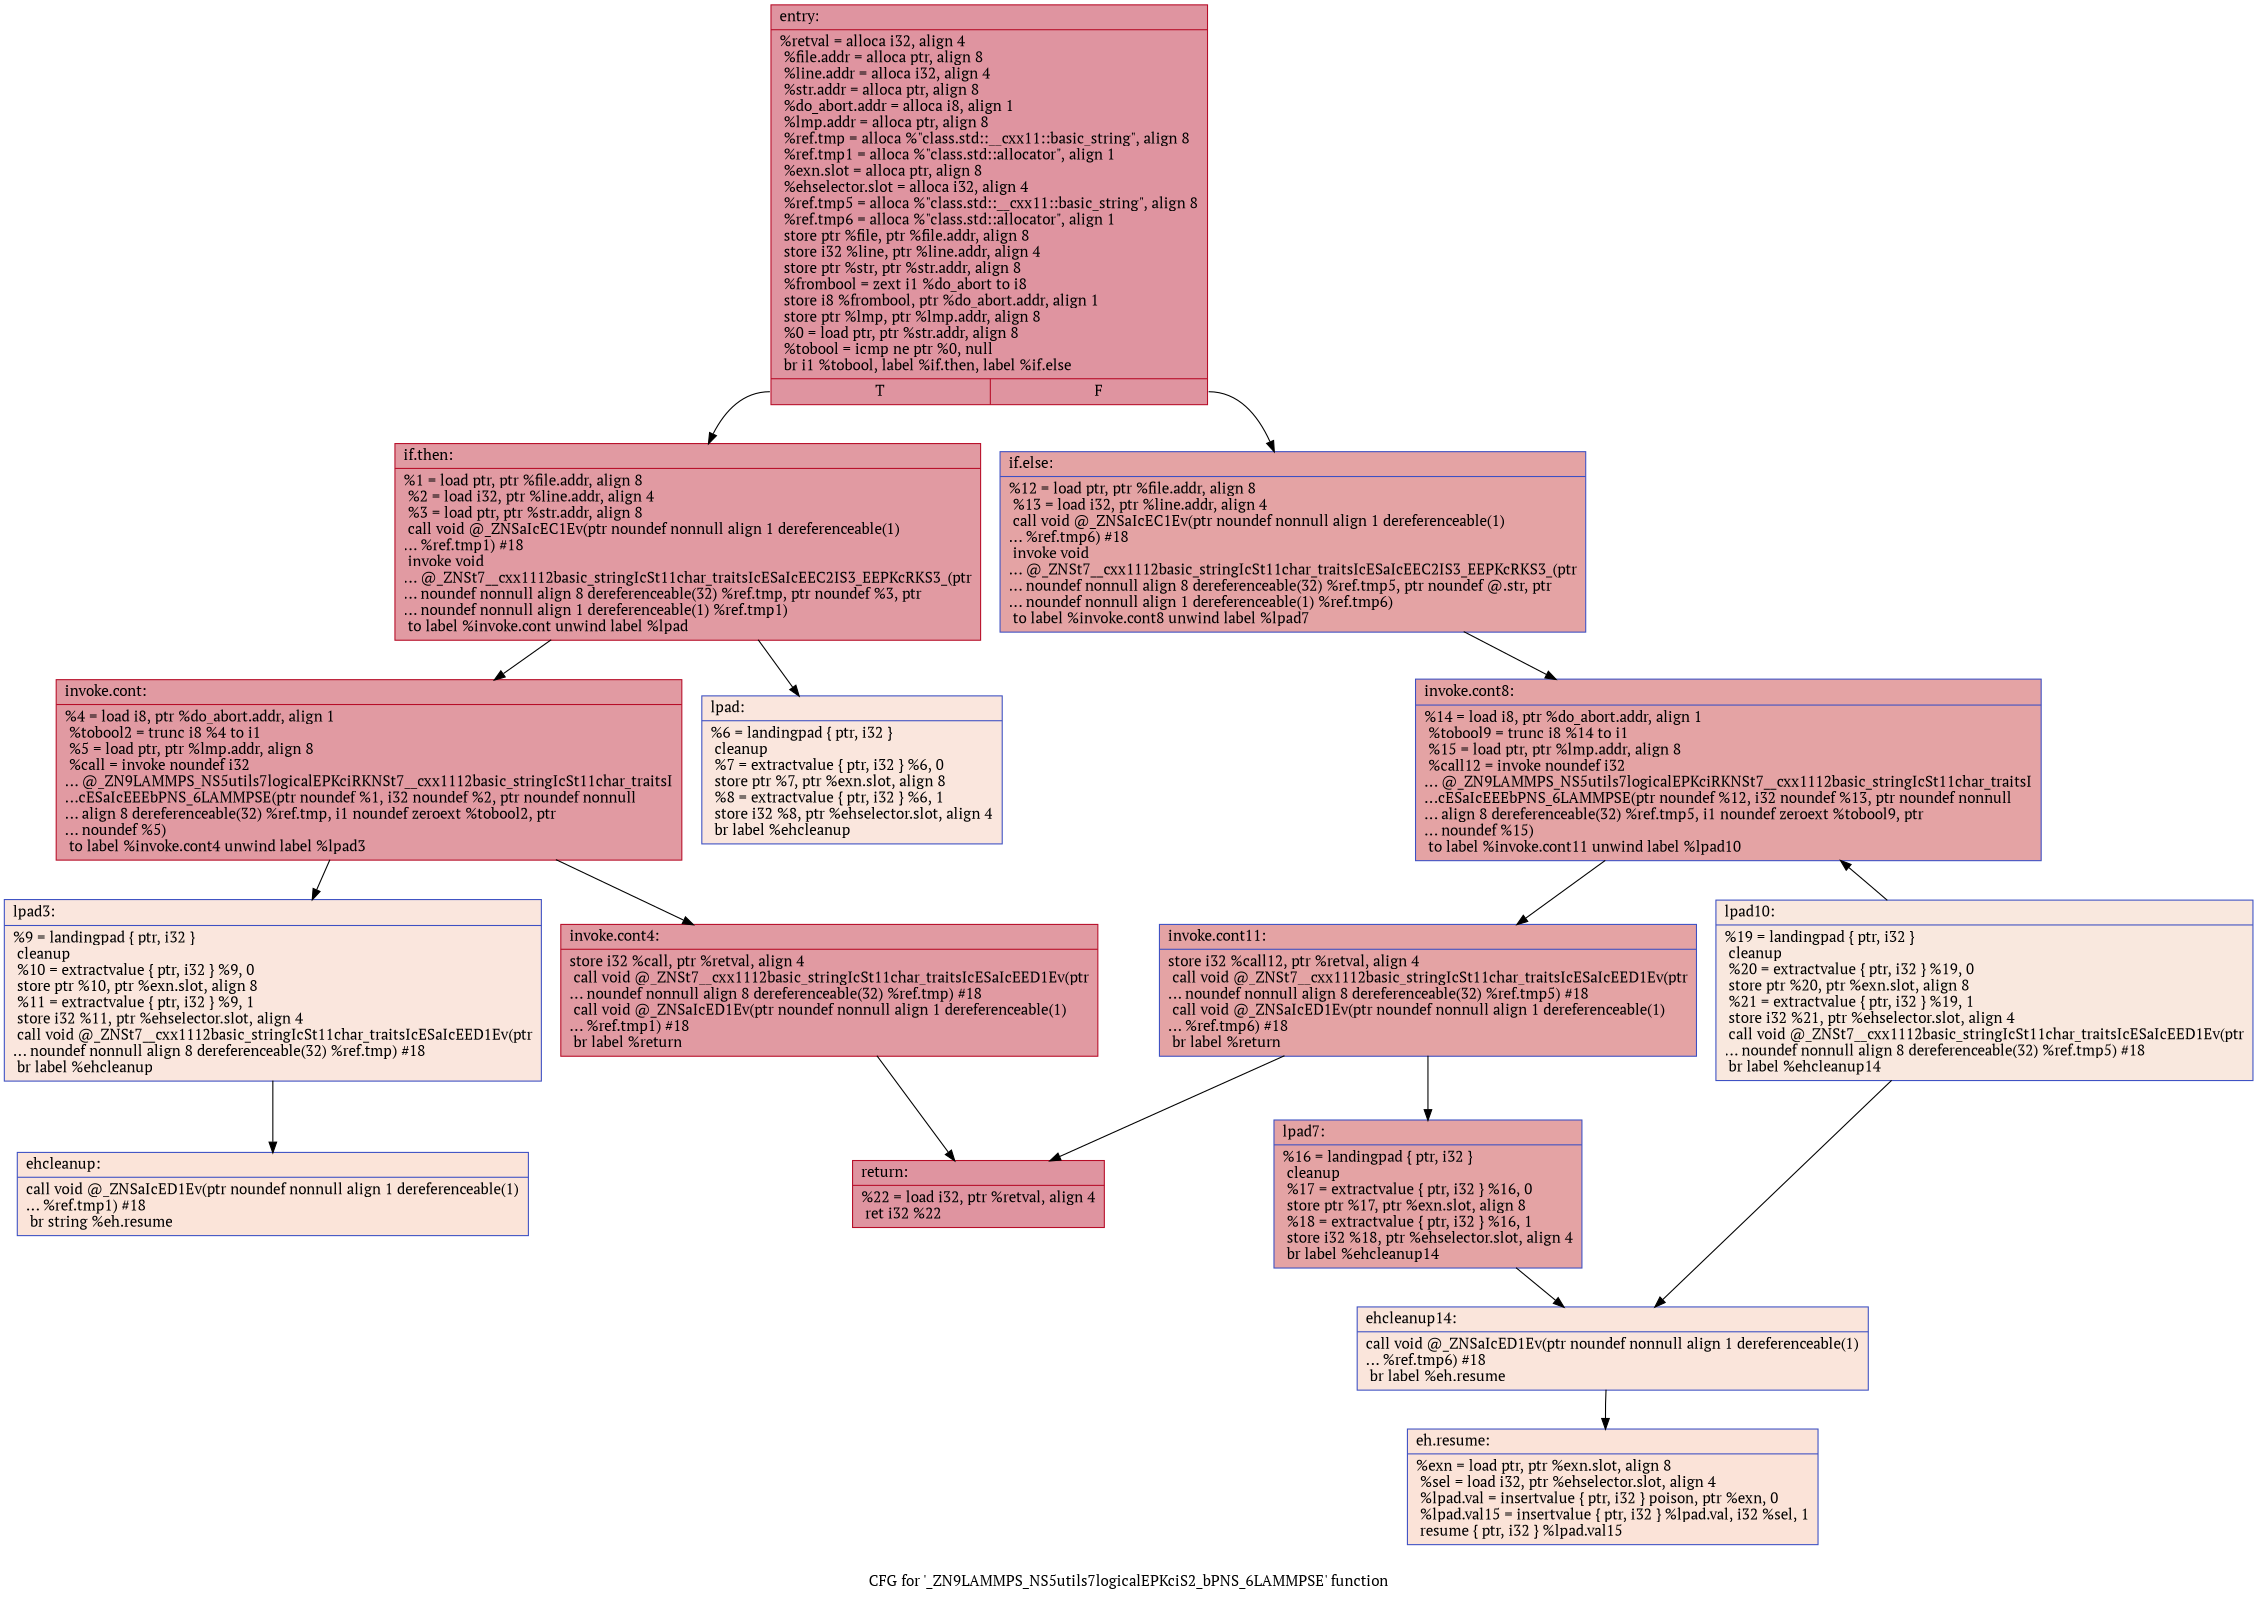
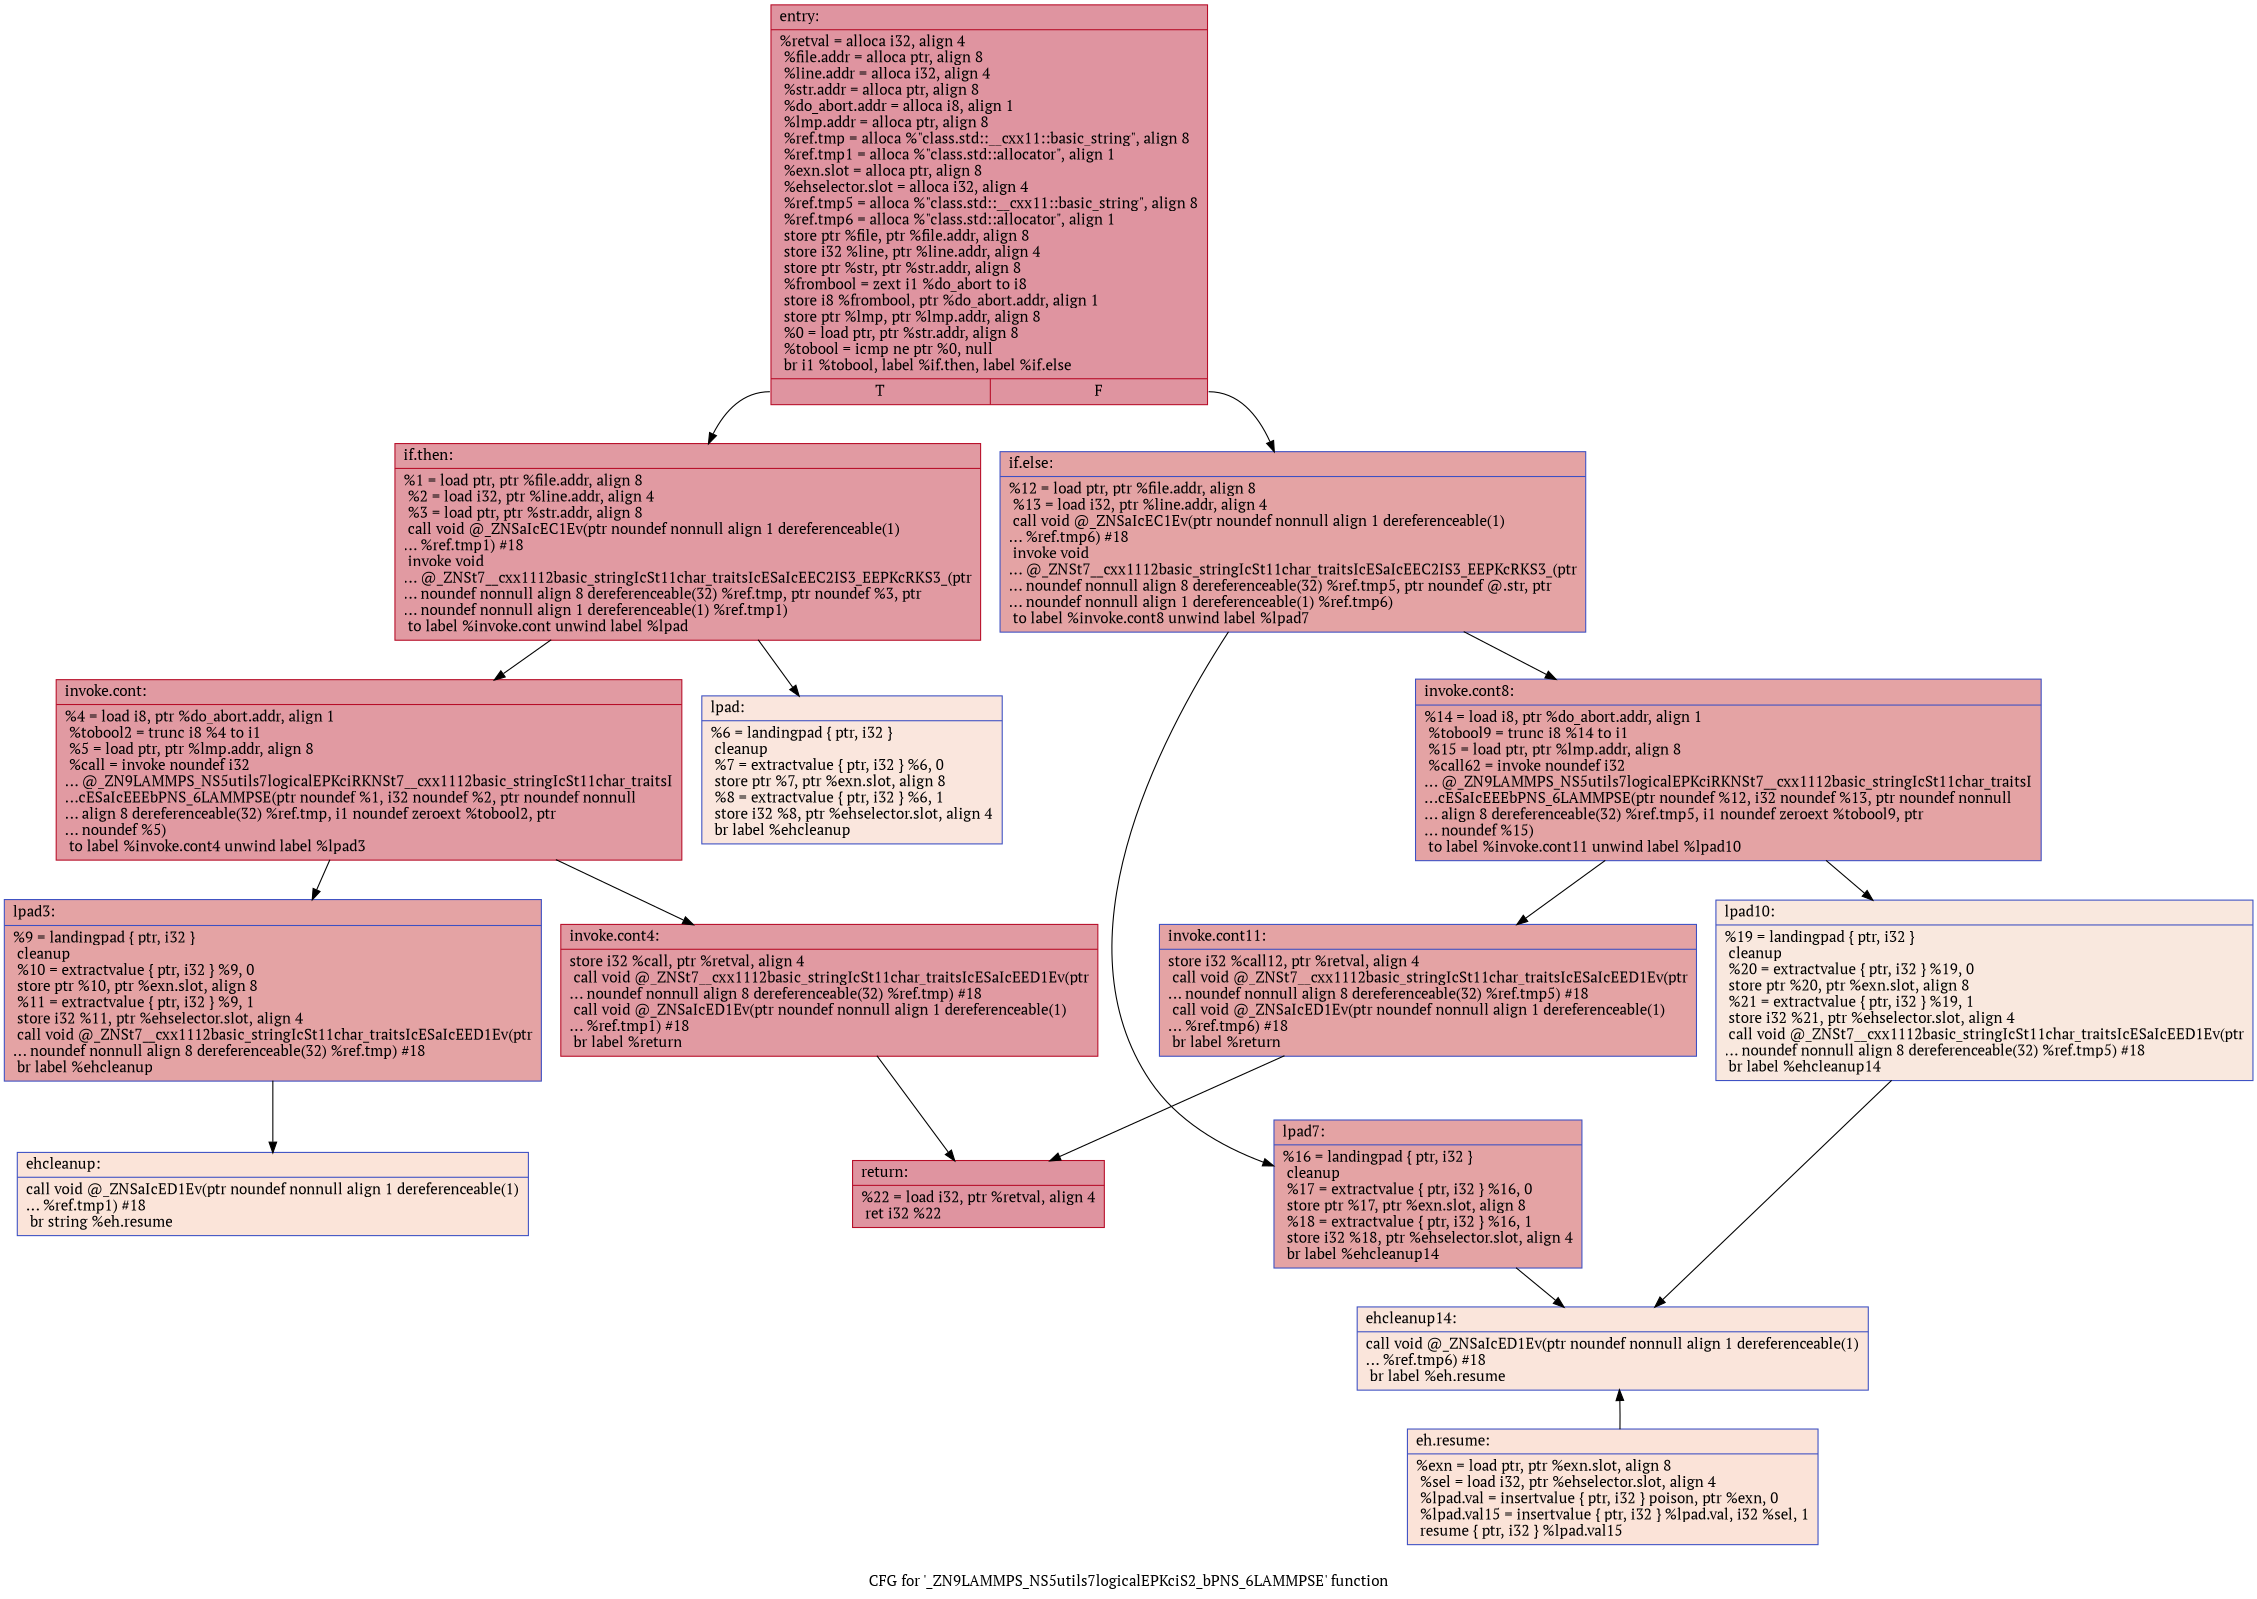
(1525, 766) -> (1525, 766)
(1868, 884) -> (1845, 877)
(273, 990) -> (273, 990)
(1428, 1083) -> (1114, 918)
(1606, 1404) -> (1620, 1415)
